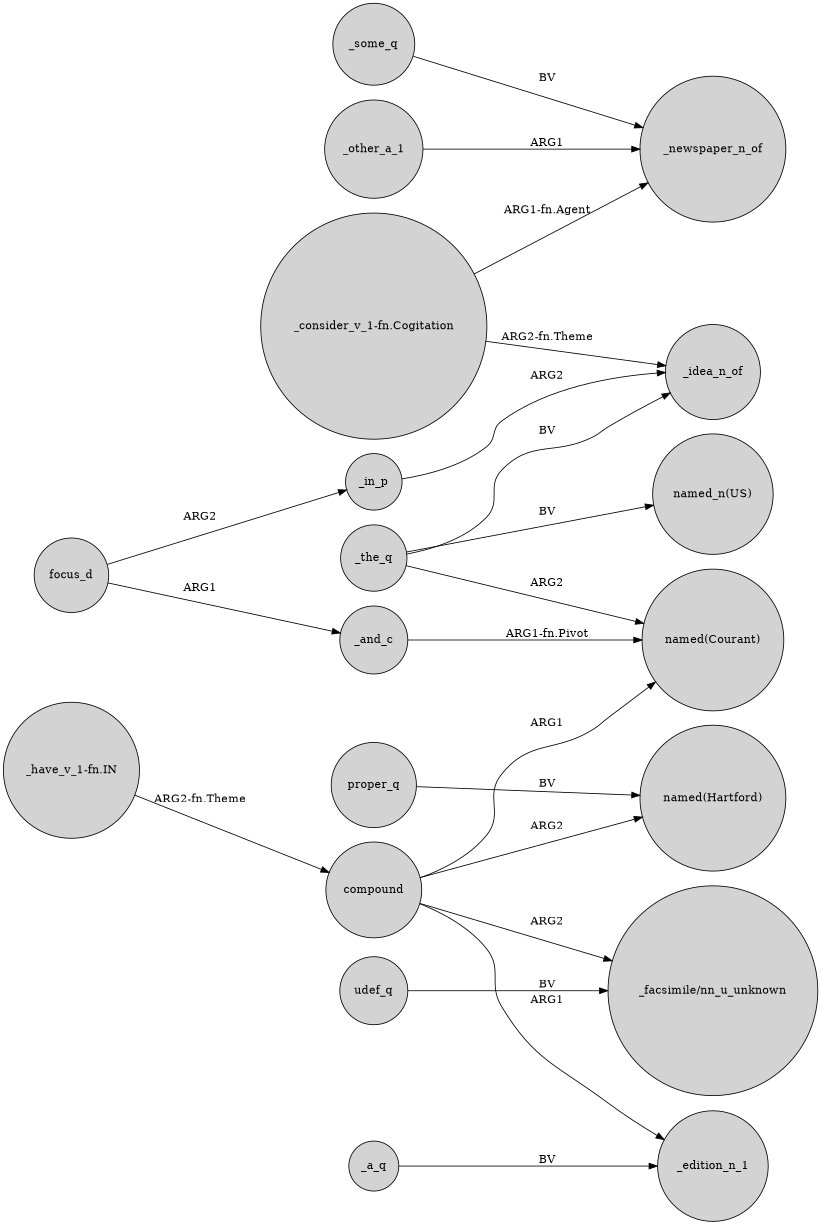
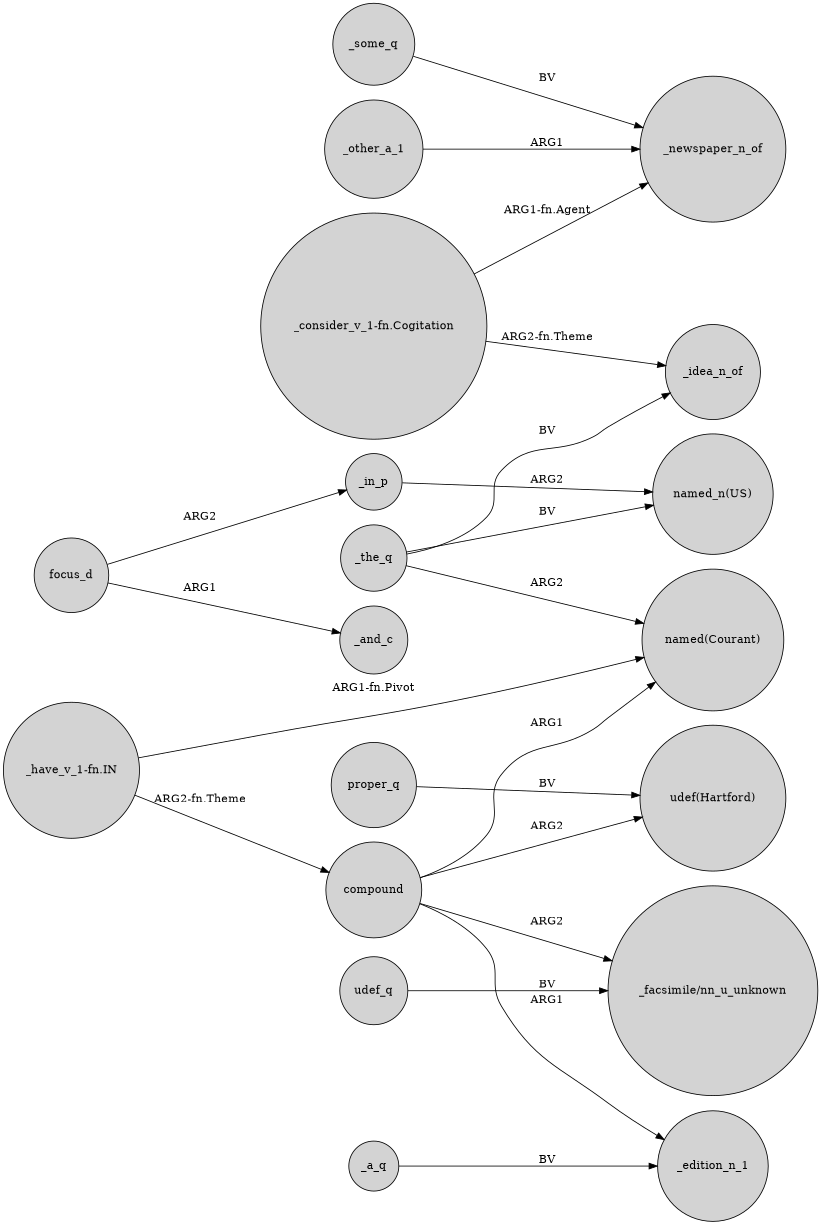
(520, 409) -> (523, 487)
(521, 640) -> (388, 713)
(713, 798) -> (713, 798)
